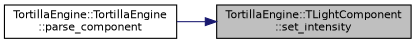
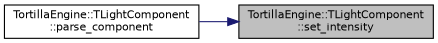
(91, 22) -> (102, 22)
